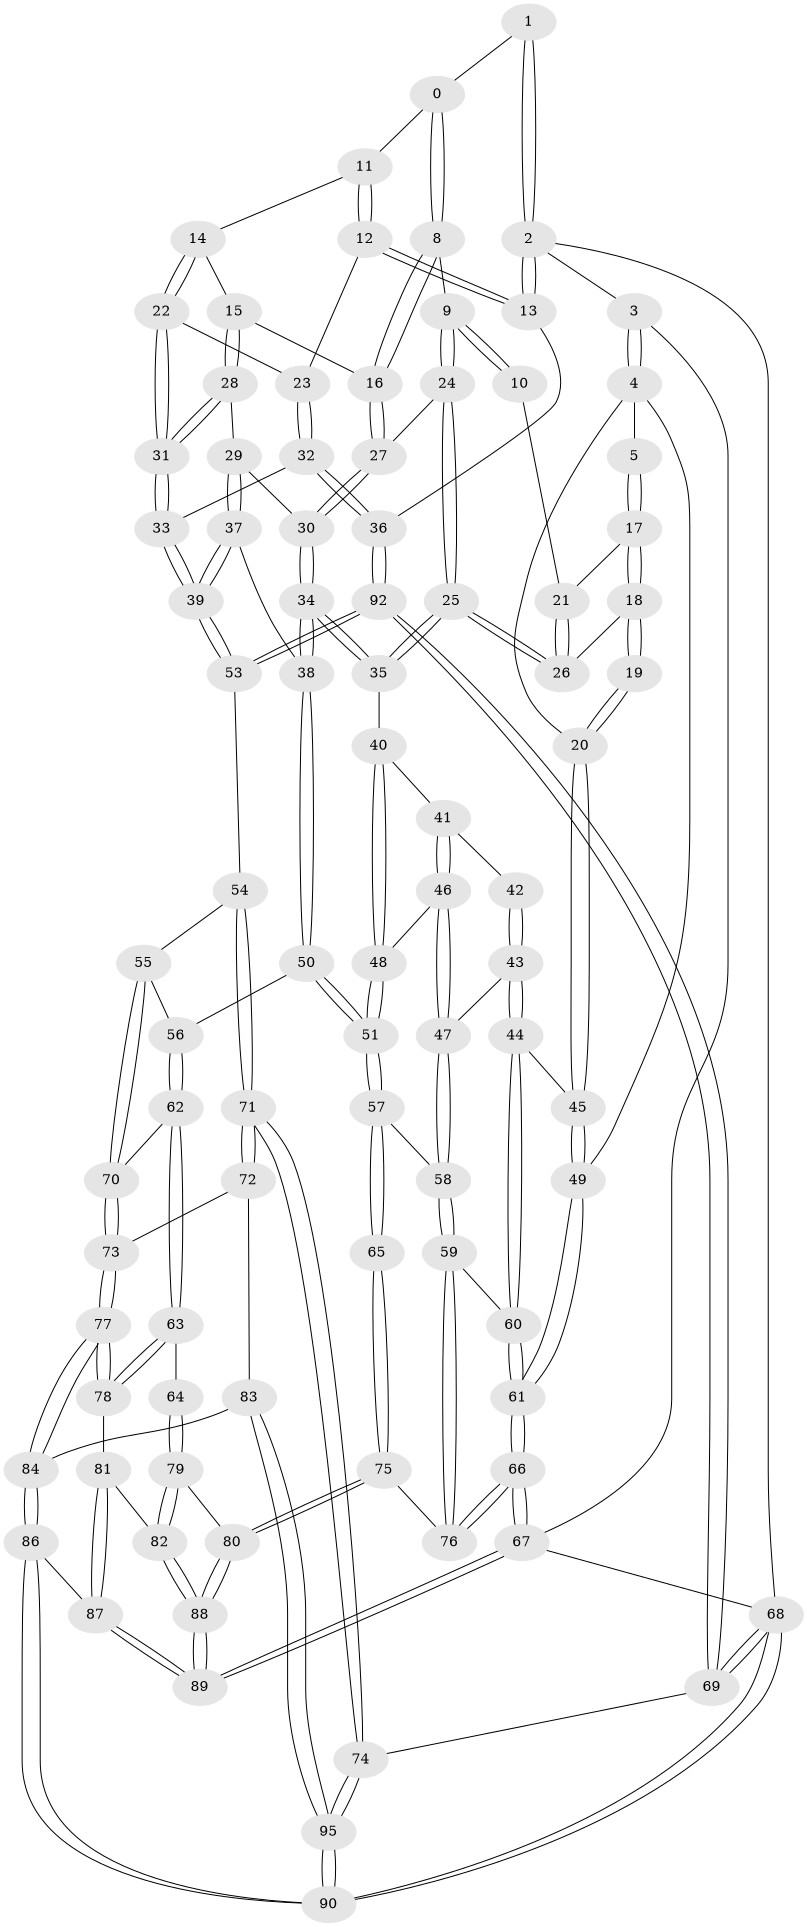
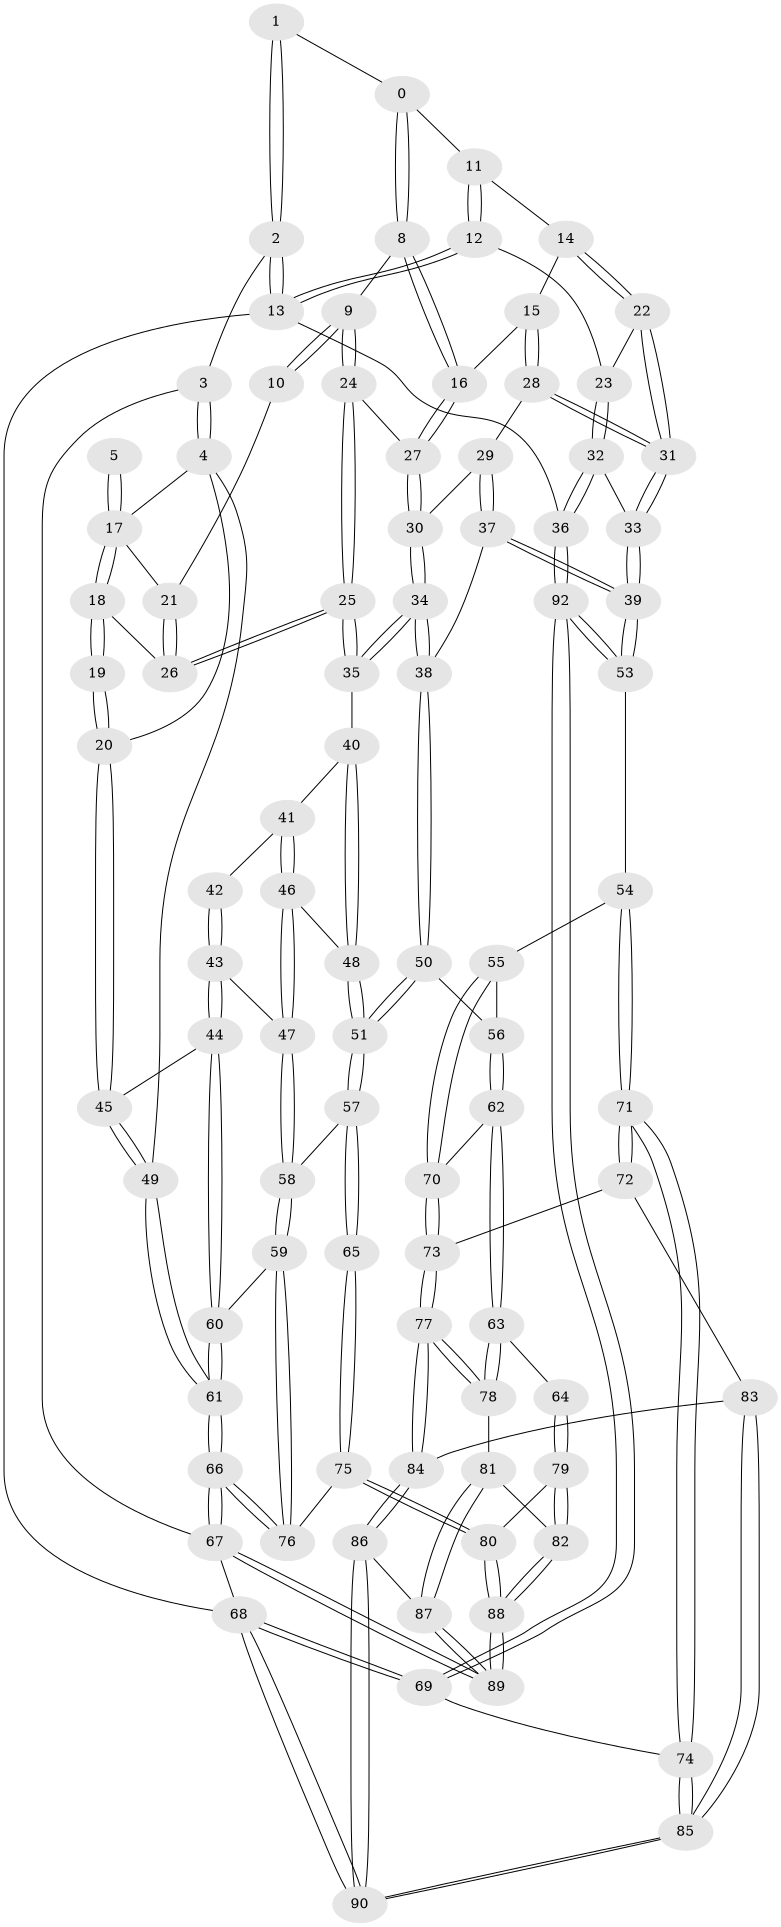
(635, 420) -> (159, 493)
(768, 853) -> (4, 945)
(329, 1832) -> (686, 1832)
